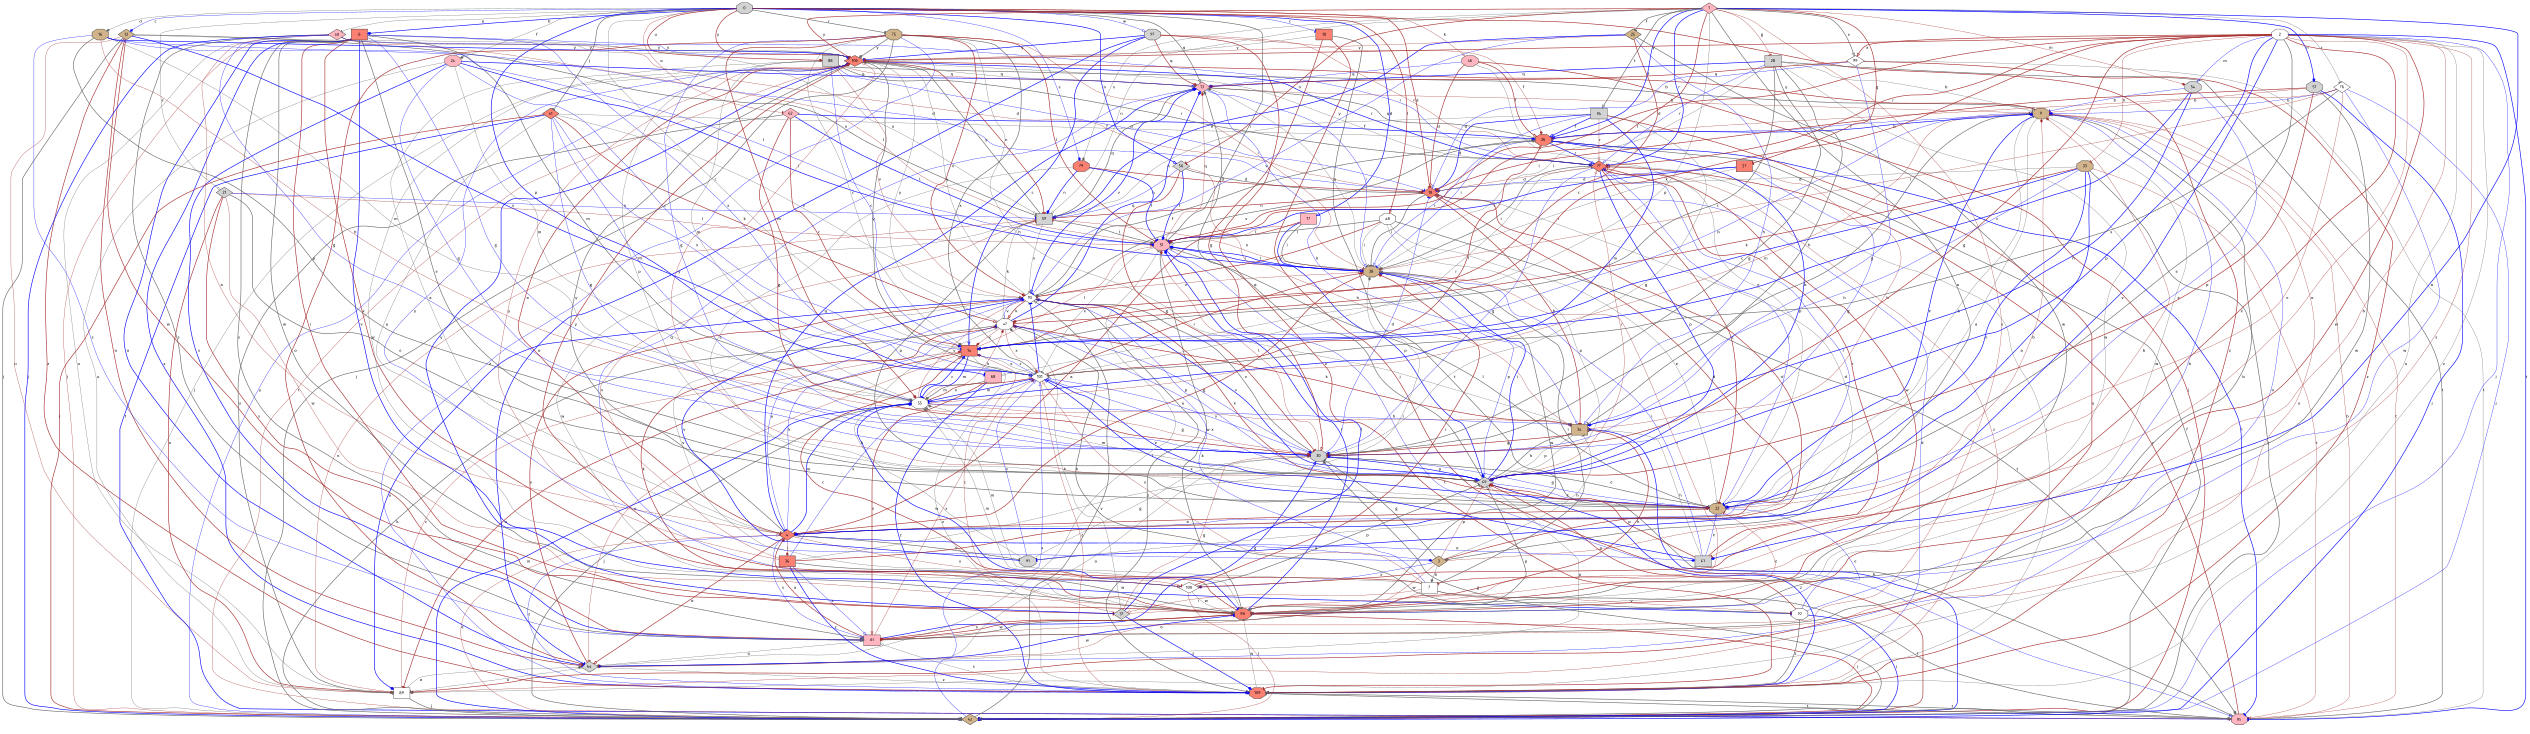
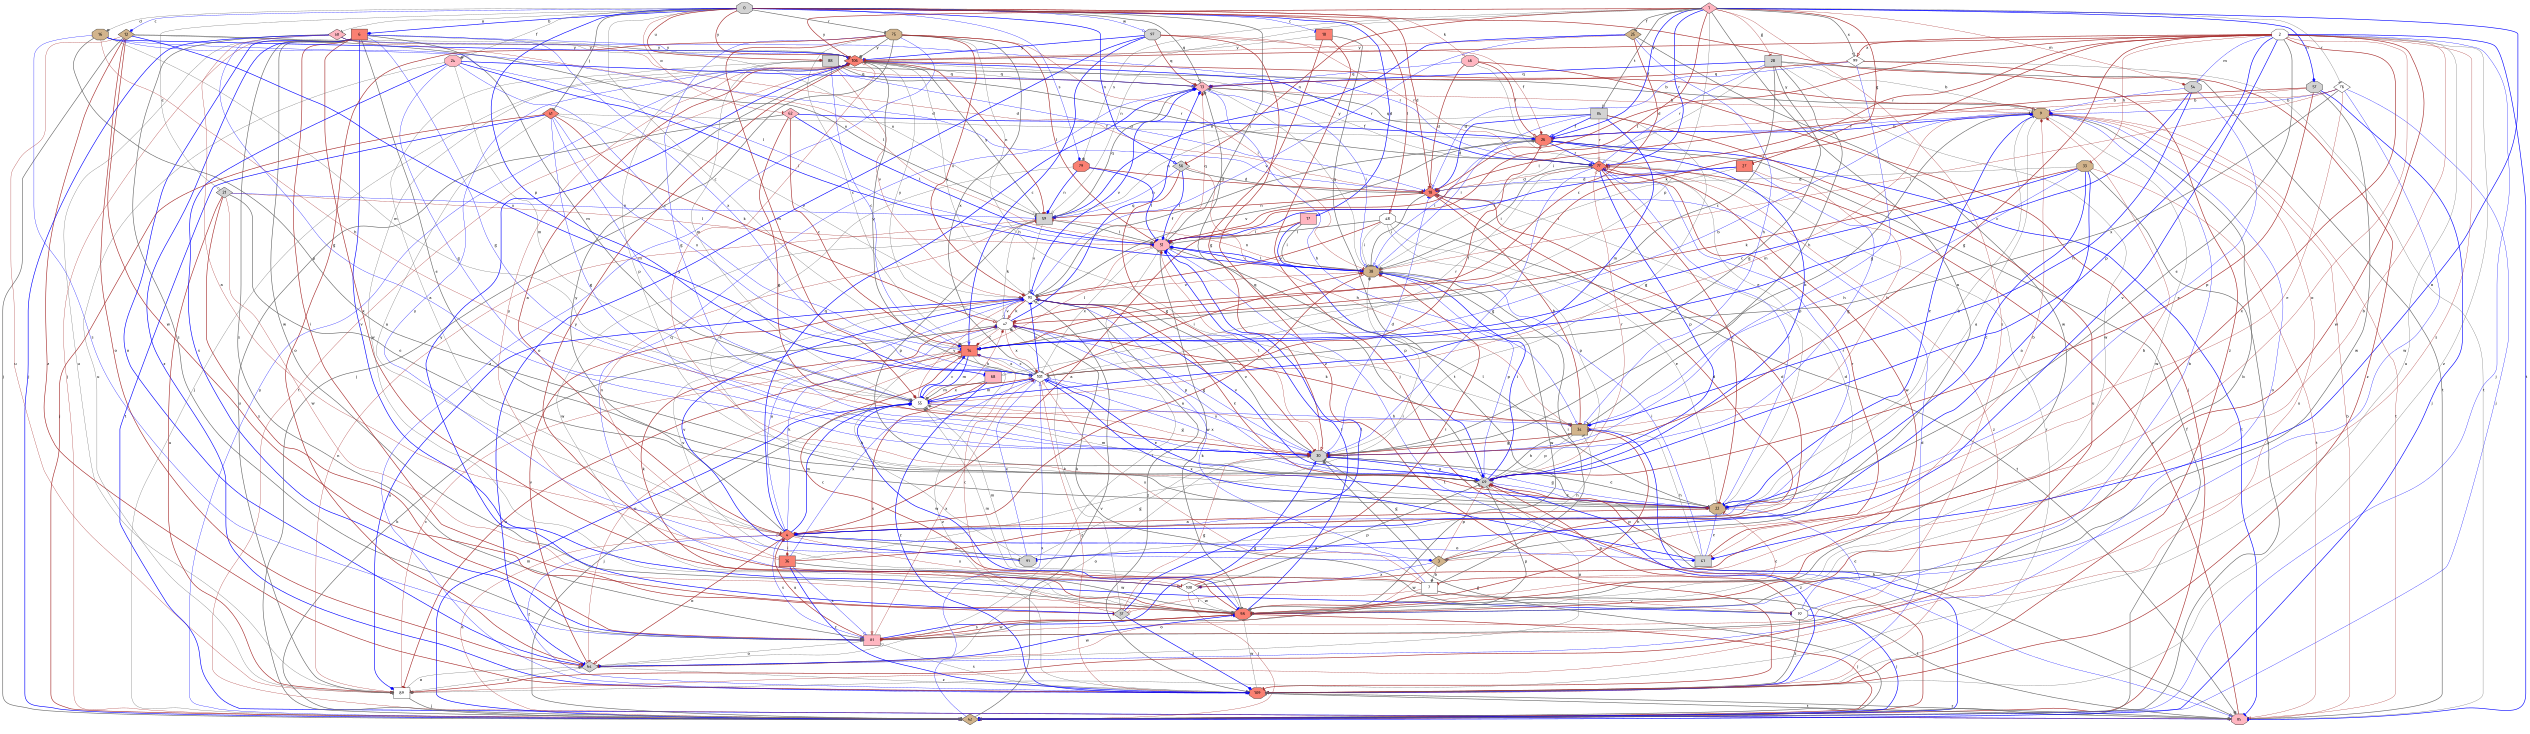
(1651, 579) -> none
